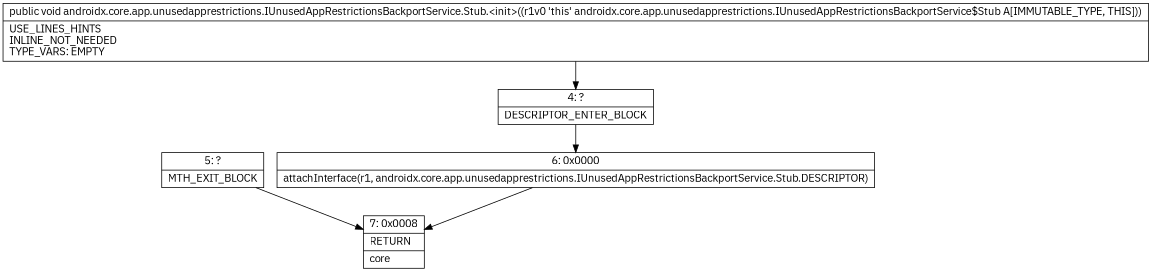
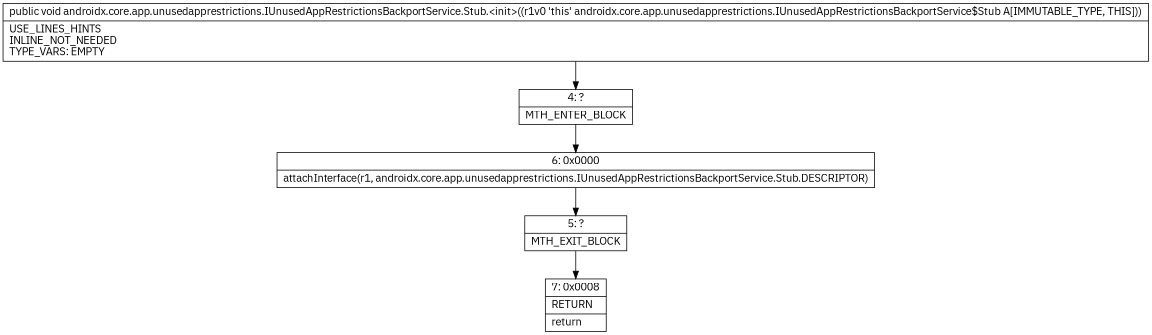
(576, 115) -> (576, 115)
(482, 207) -> (576, 198)
(380, 259) -> (567, 322)
